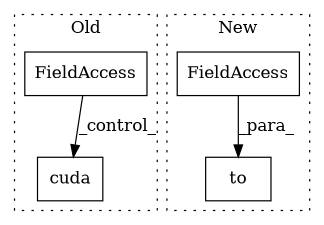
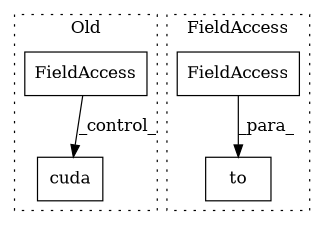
(238, 28) -> (238, 28)
